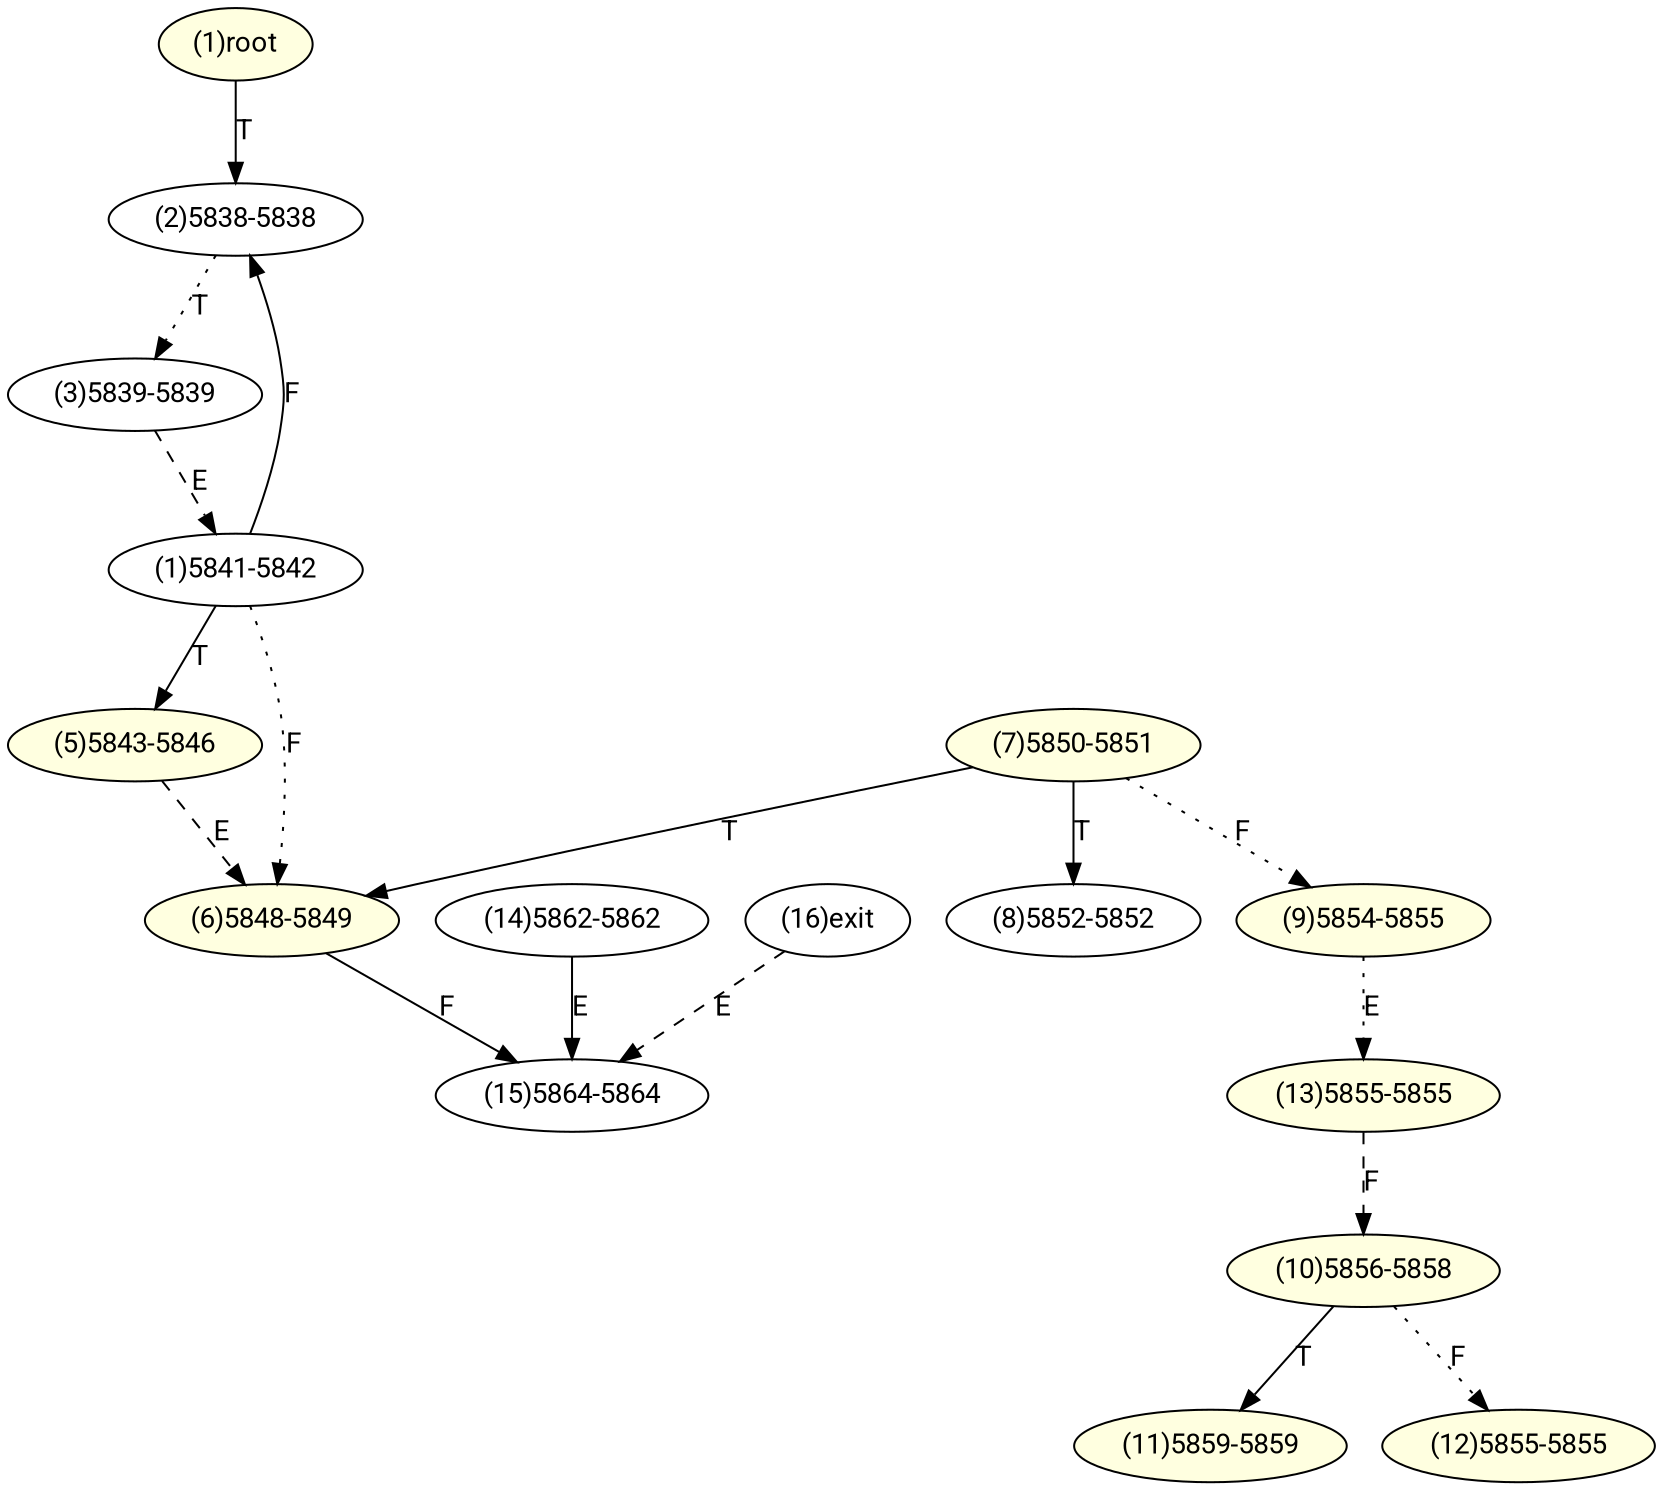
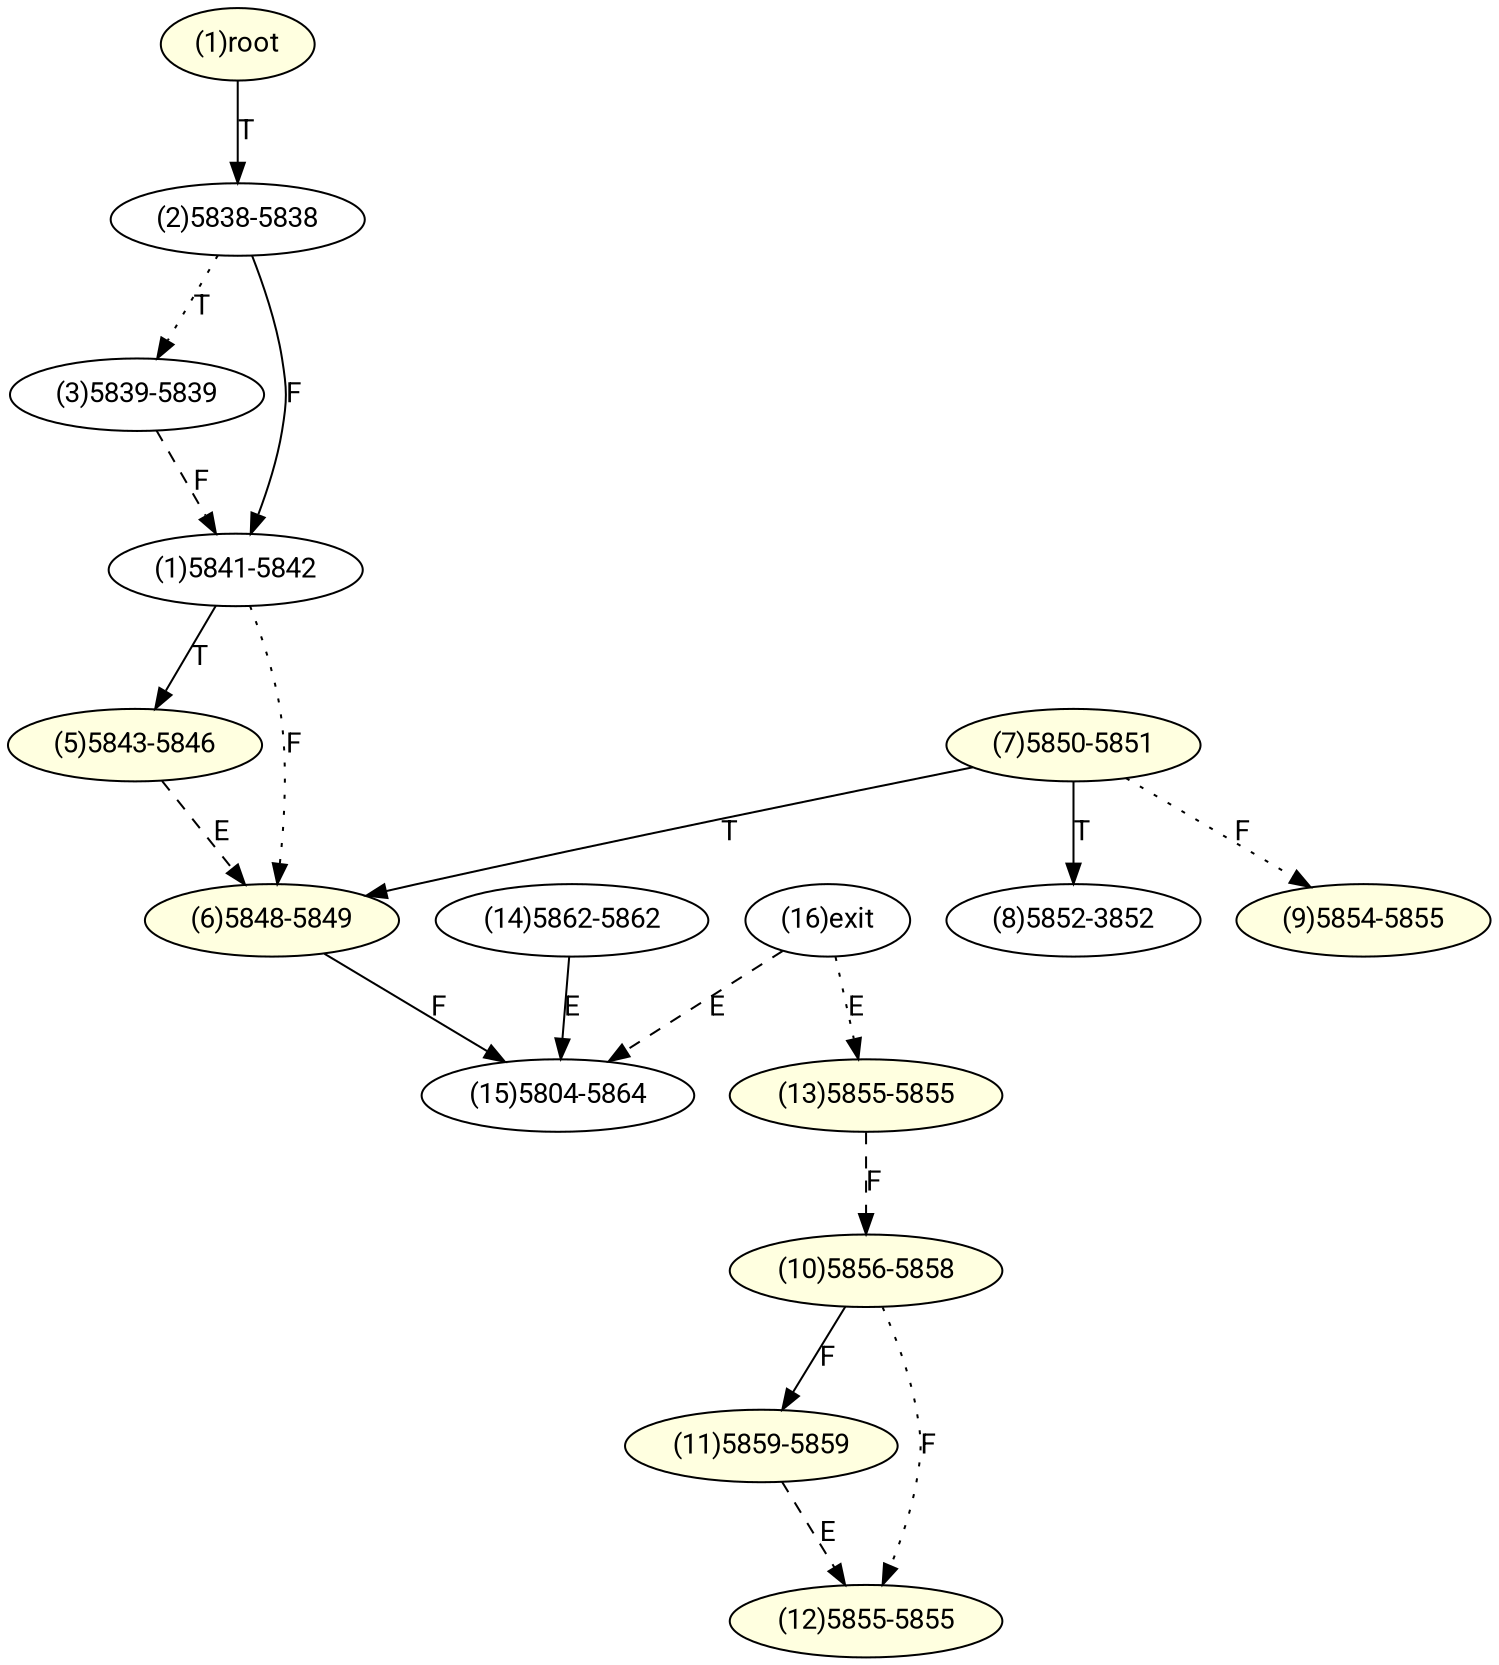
(283, 405) -> (285, 385)
(200, 482) -> (201, 482)
(1073, 920) -> (1073, 920)
(1363, 998) -> (845, 998)
(572, 1096) -> (558, 1096)
(1304, 1358) -> (828, 1358)
none -> (808, 1525)
